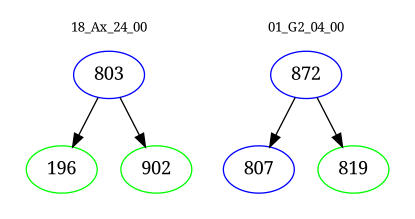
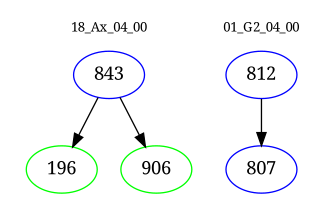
(109, 28) -> (109, 28)
(109, 75) -> (109, 75)
(306, 75) -> (261, 75)
(156, 169) -> (156, 169)
(353, 169) -> none
